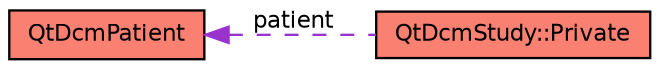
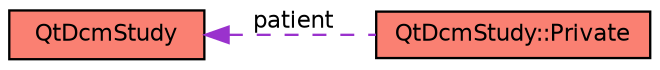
(107, 35) -> (107, 35)
